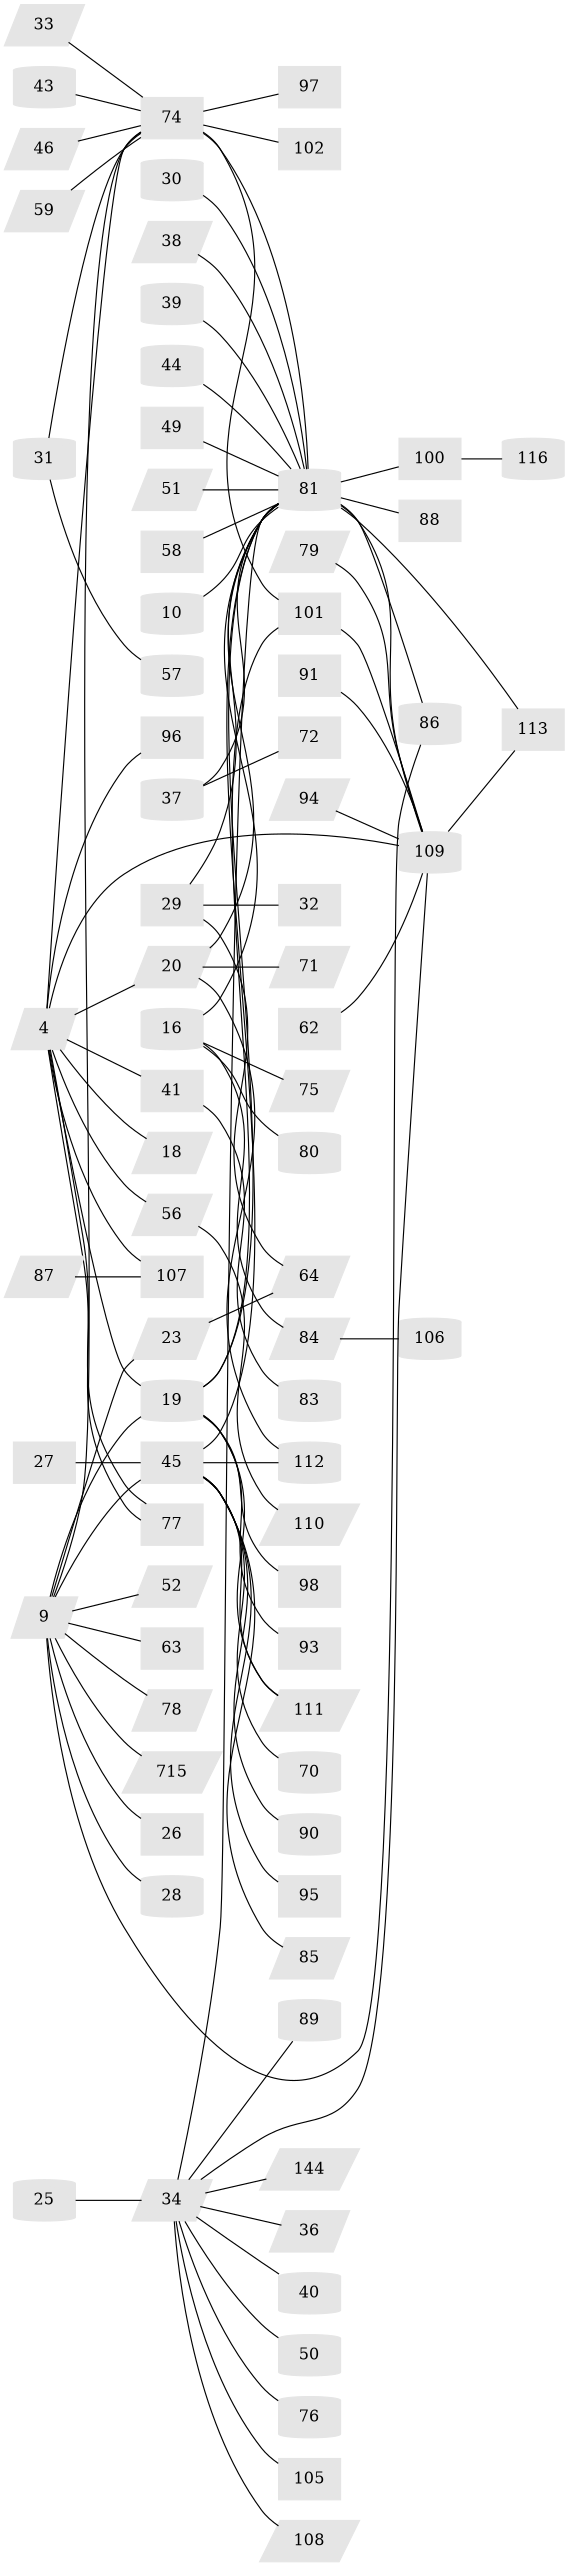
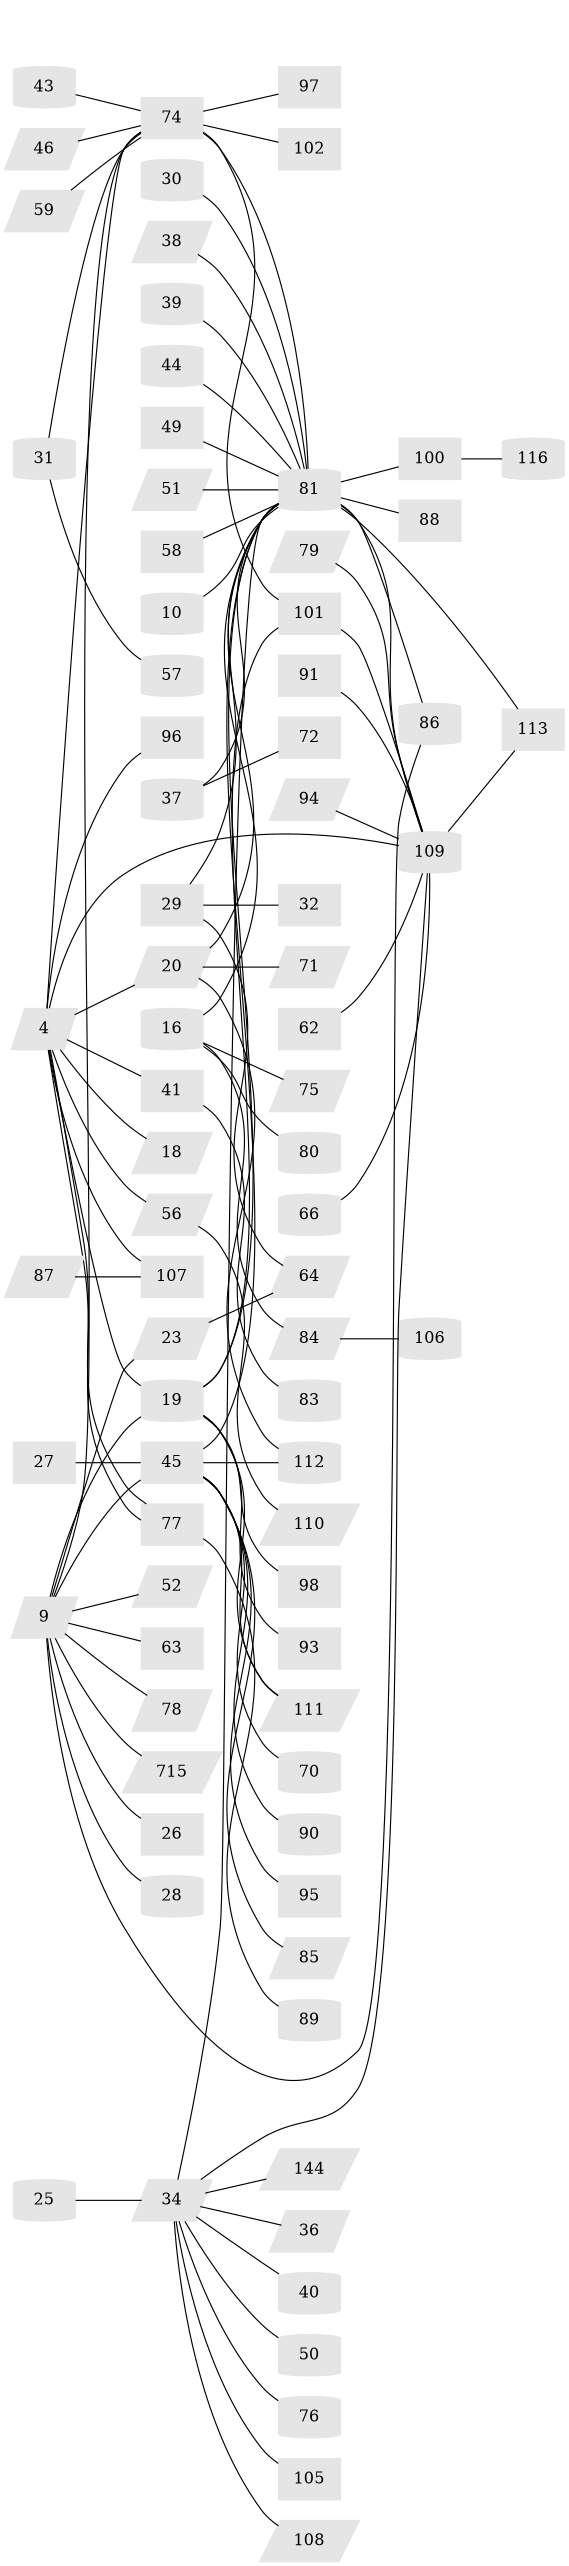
(44, 25) -> none
none -> (310, 1215)
(241, 2110) -> (248, 1736)
